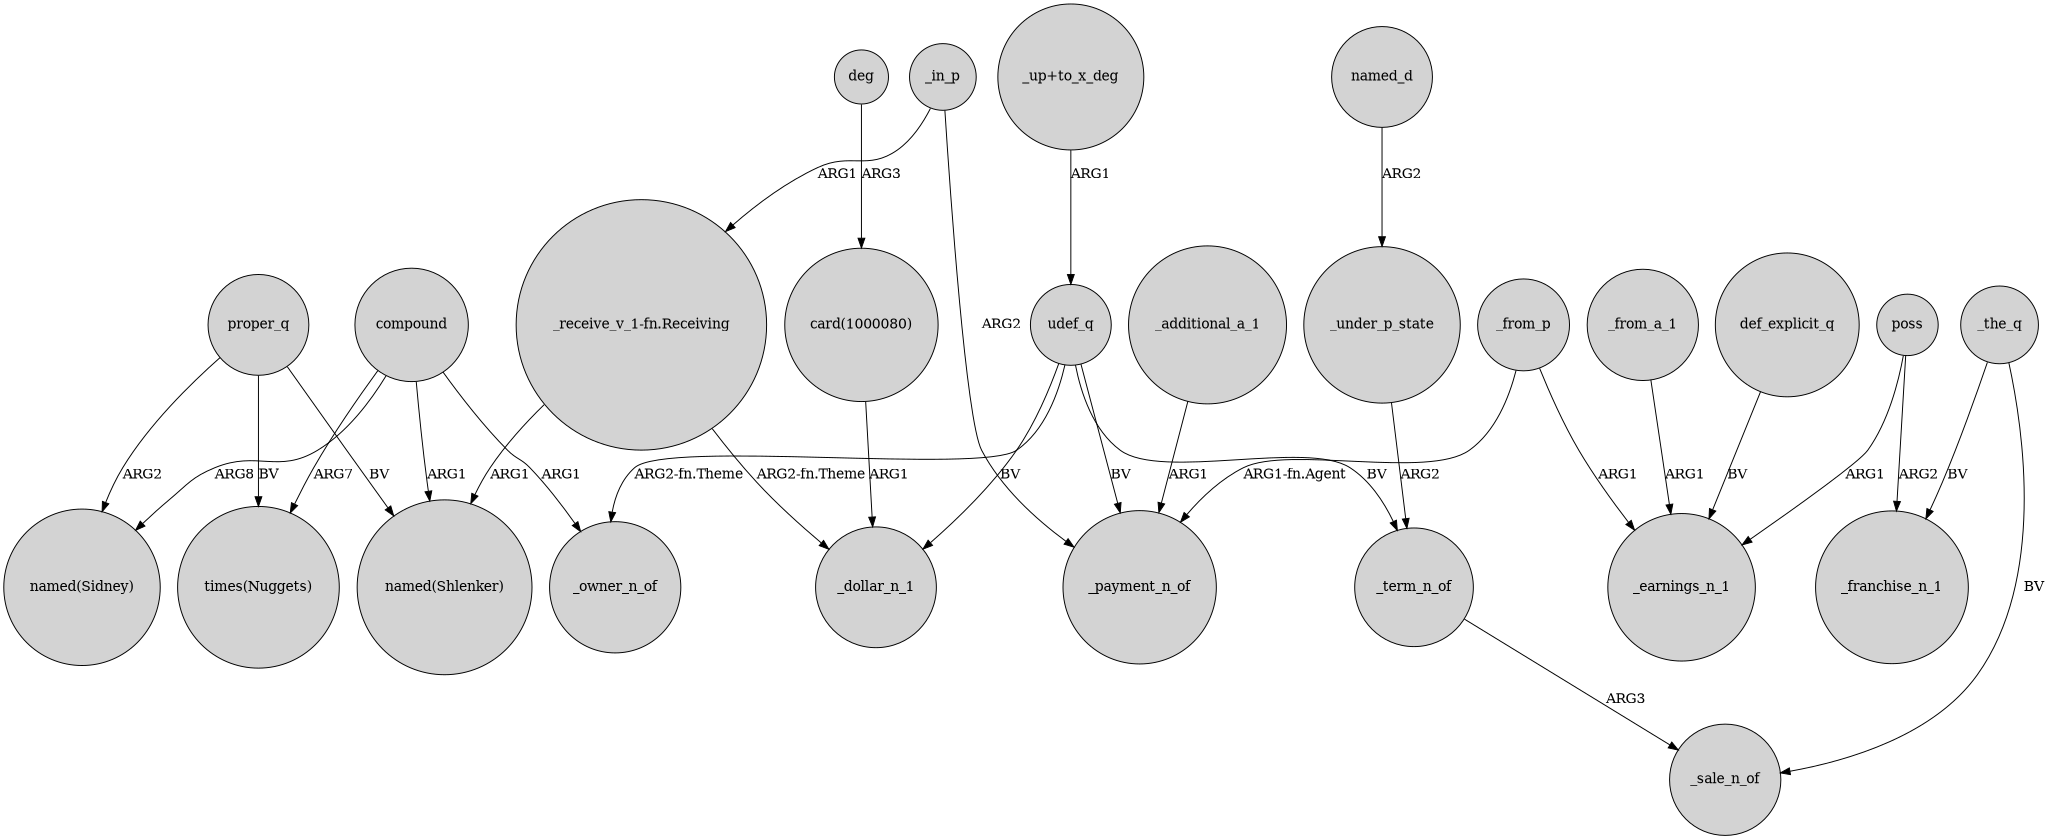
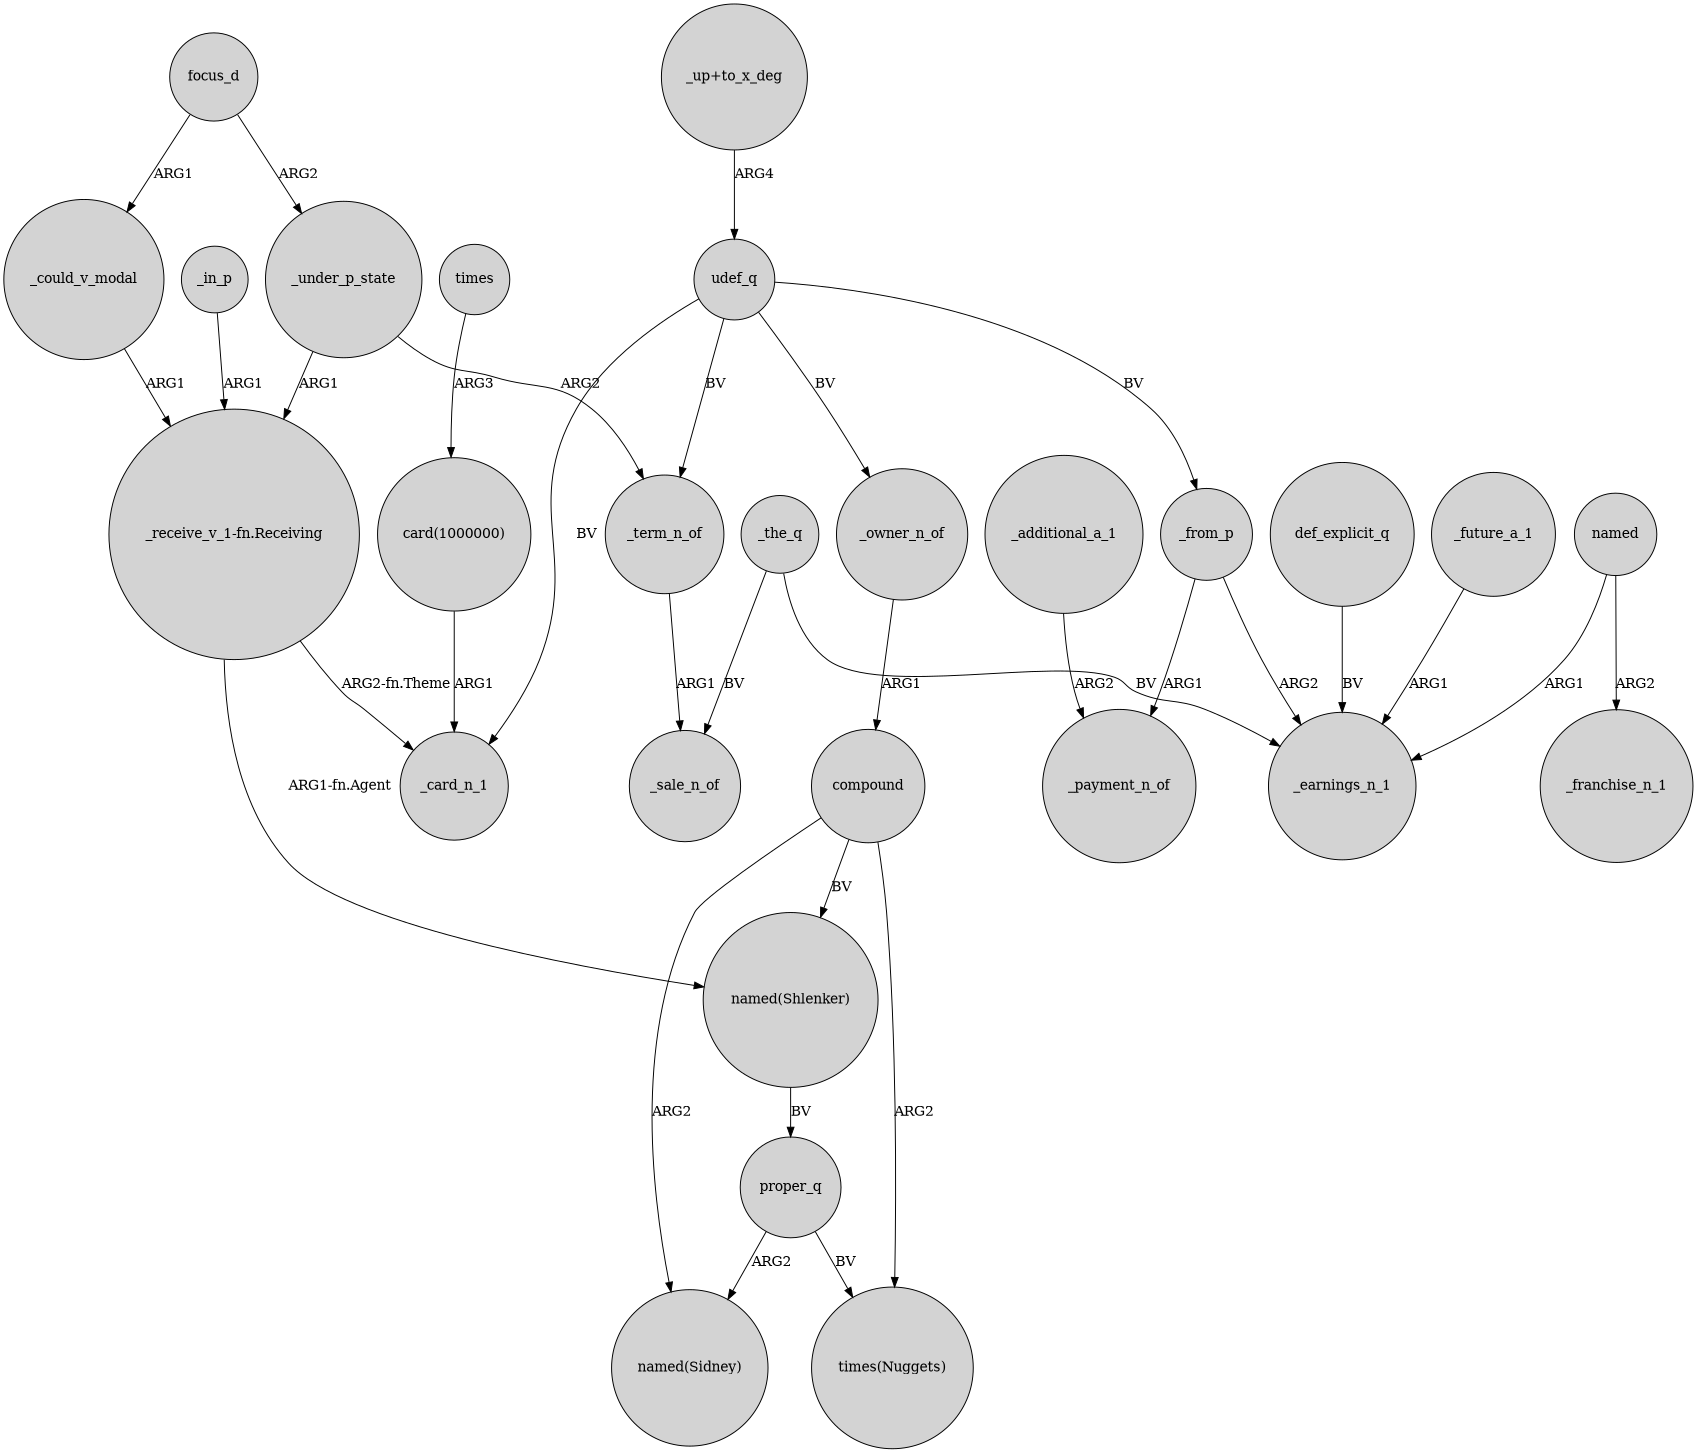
(861, 77) -> (475, 279)
(1382, 77) -> (214, 77)
(1091, 175) -> (754, 175)
none -> (84, 279)
(861, 325) -> (454, 534)
(1643, 325) -> (1493, 534)
(1907, 325) -> (1616, 534)
(964, 343) -> none
none -> (300, 381)
(1961, 437) -> (1006, 673)
(1101, 441) -> (1013, 330)
(342, 444) -> (791, 1107)
(511, 453) -> (885, 660)
(235, 475) -> (672, 1112)
(334, 475) -> (914, 1112)
(447, 475) -> (842, 888)
(510, 475) -> (340, 786)
(689, 475) -> (825, 384)
(1189, 475) -> (1095, 684)
(1295, 475) -> (1184, 684)
(1618, 475) -> (1299, 684)
(876, 587) -> (454, 786)
(1626, 700) -> (696, 684)
